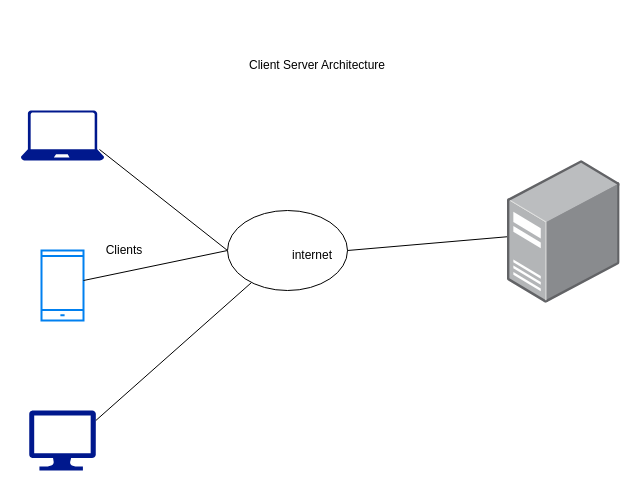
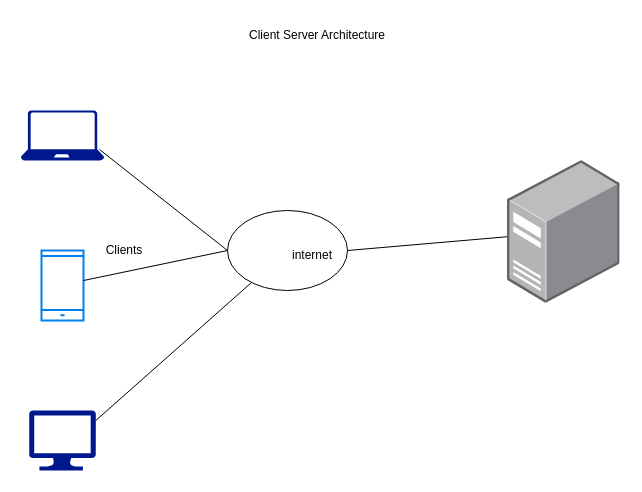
(318, 66) -> (318, 36)
